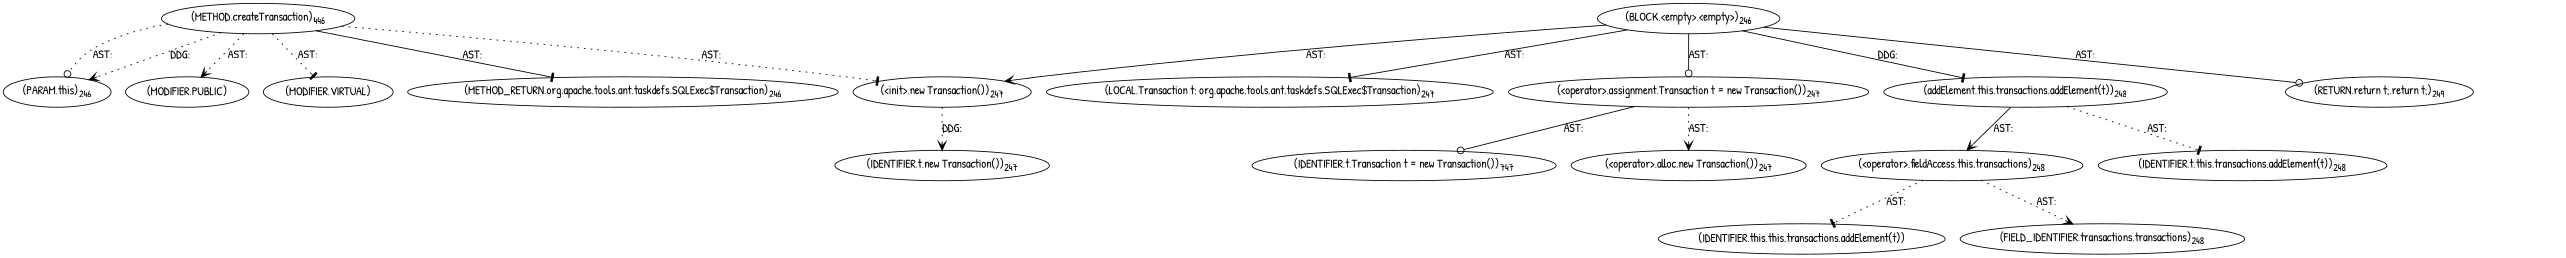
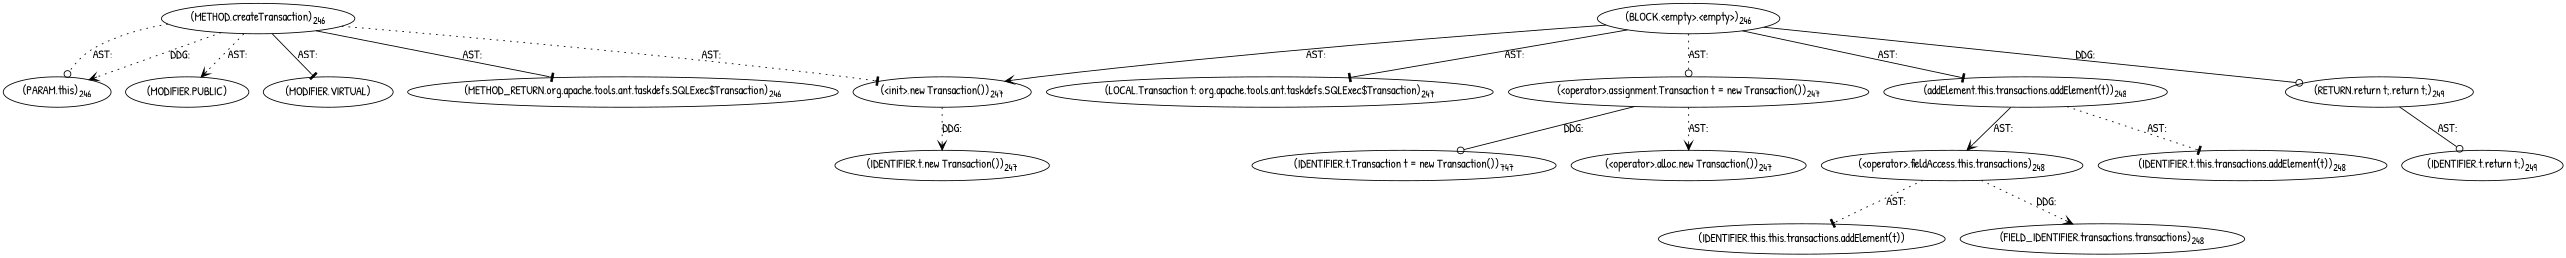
(319, 17) -> (319, 17)
(1689, 52) -> (1689, 52)
(292, 54) -> (292, 54)
(1889, 55) -> (1889, 55)
(2087, 55) -> (2087, 55)
(1575, 129) -> (1575, 129)
none -> (2482, 166)
(2048, 202) -> (2048, 202)
